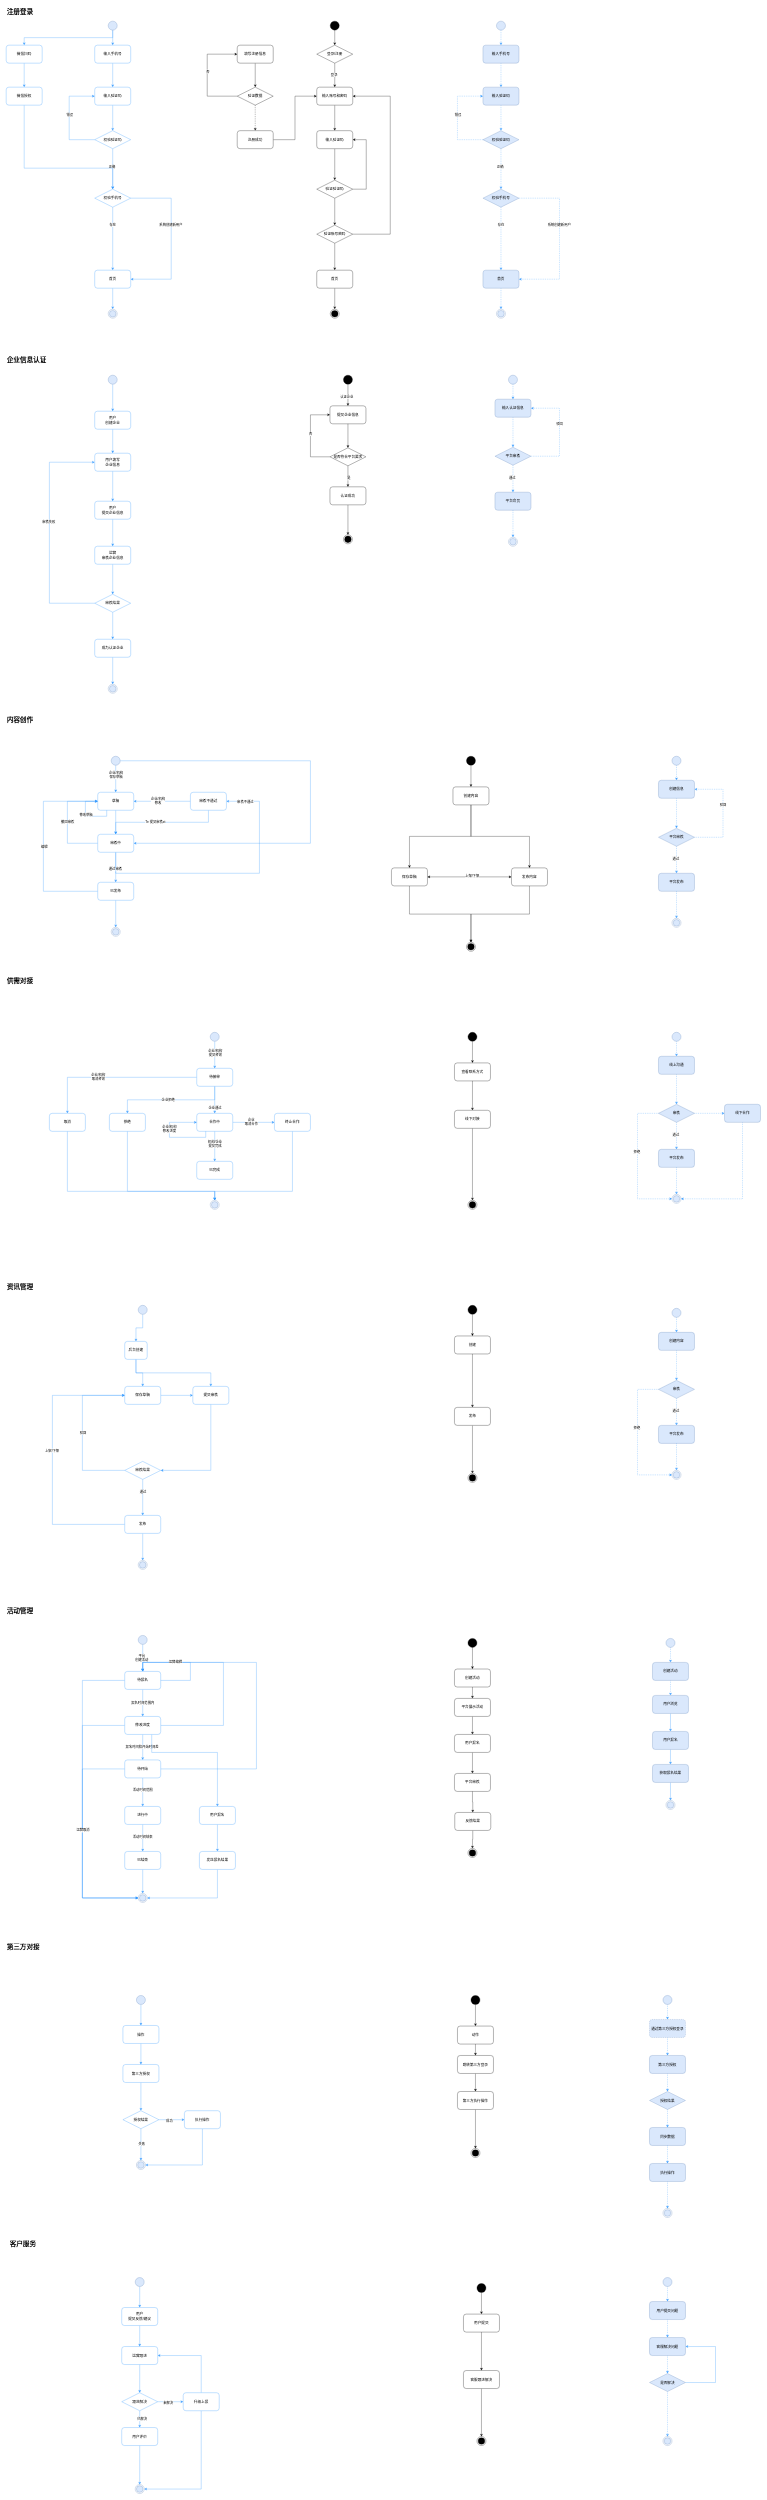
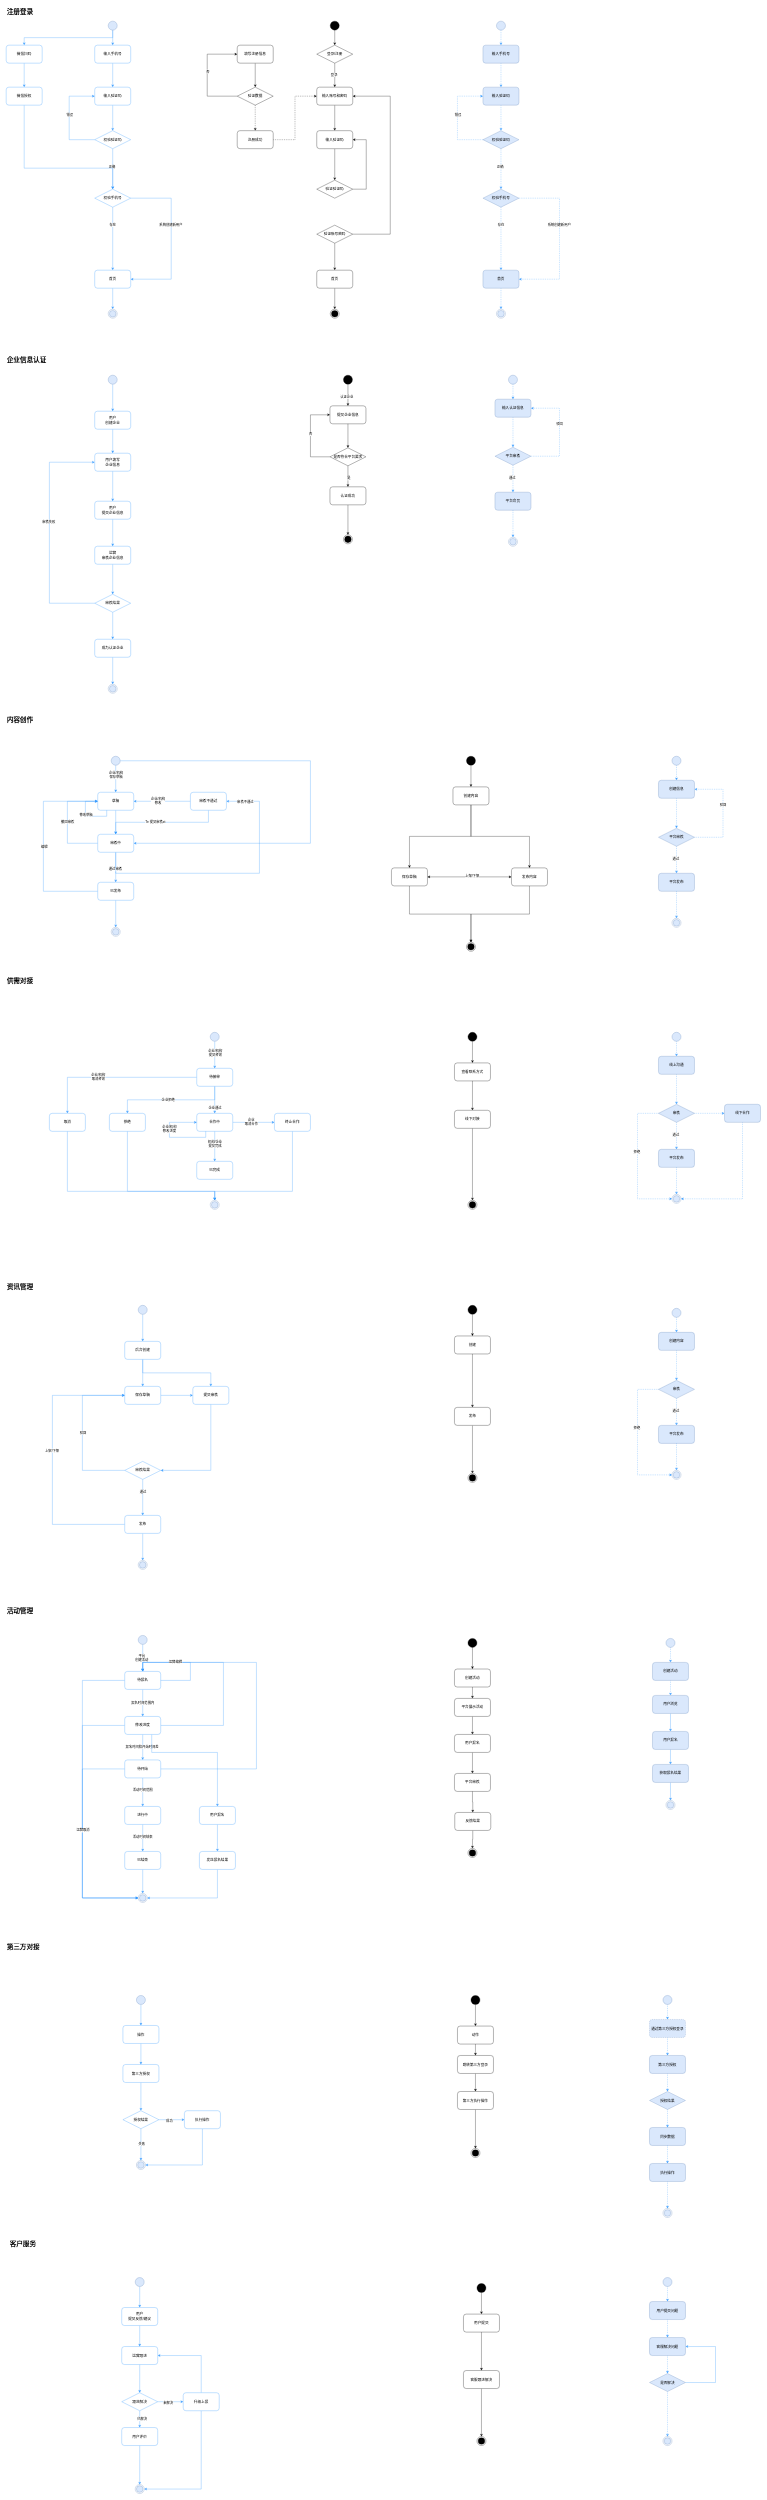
(295, 119) -> (295, 119)
(335, 222) -> none
(136, 1350) -> (143, 1350)
